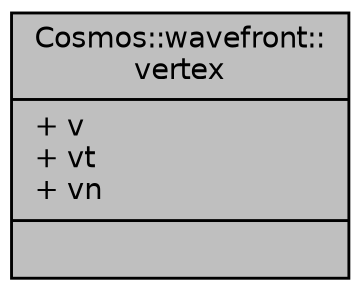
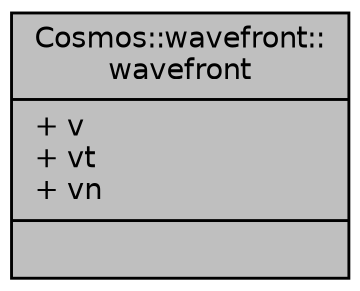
(180, 71) -> (180, 71)
